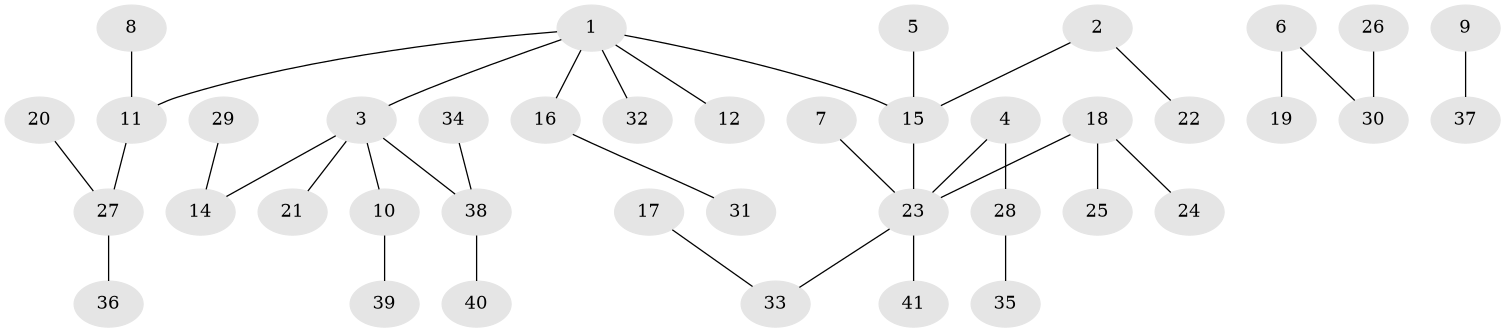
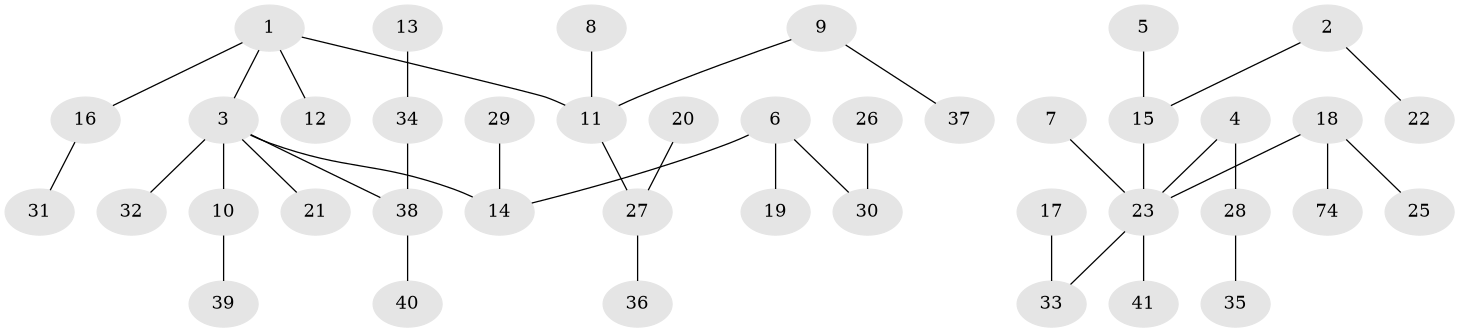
none -> (408, 28)
(757, 64) -> none
none -> (704, 71)
(615, 74) -> (178, 166)
none -> (641, 173)
(1190, 212) -> (1328, 212)
